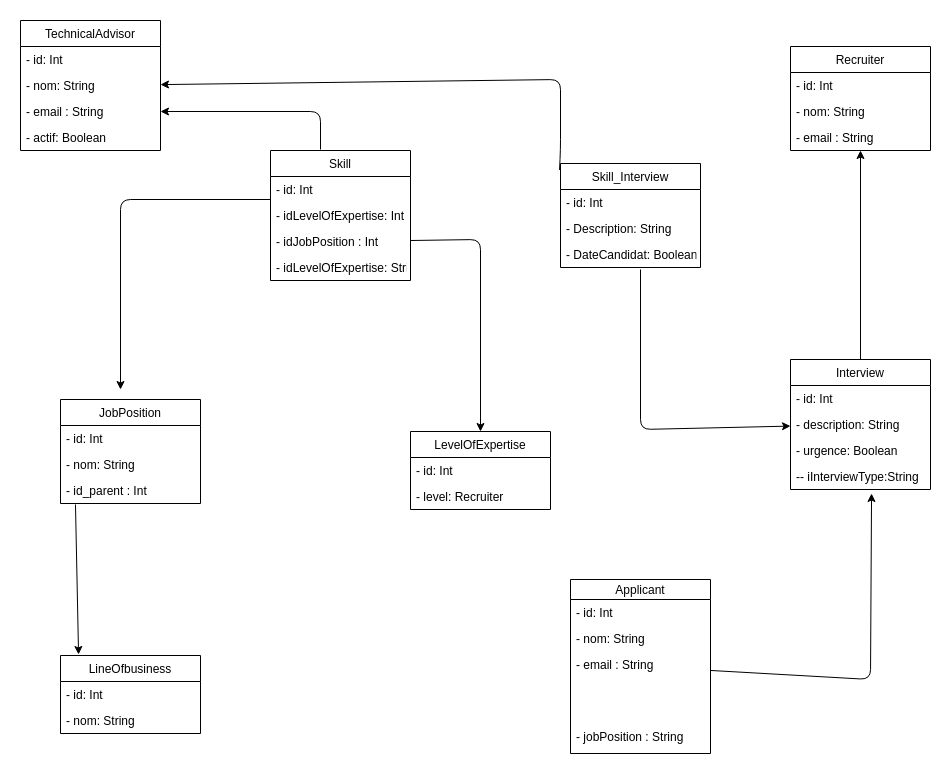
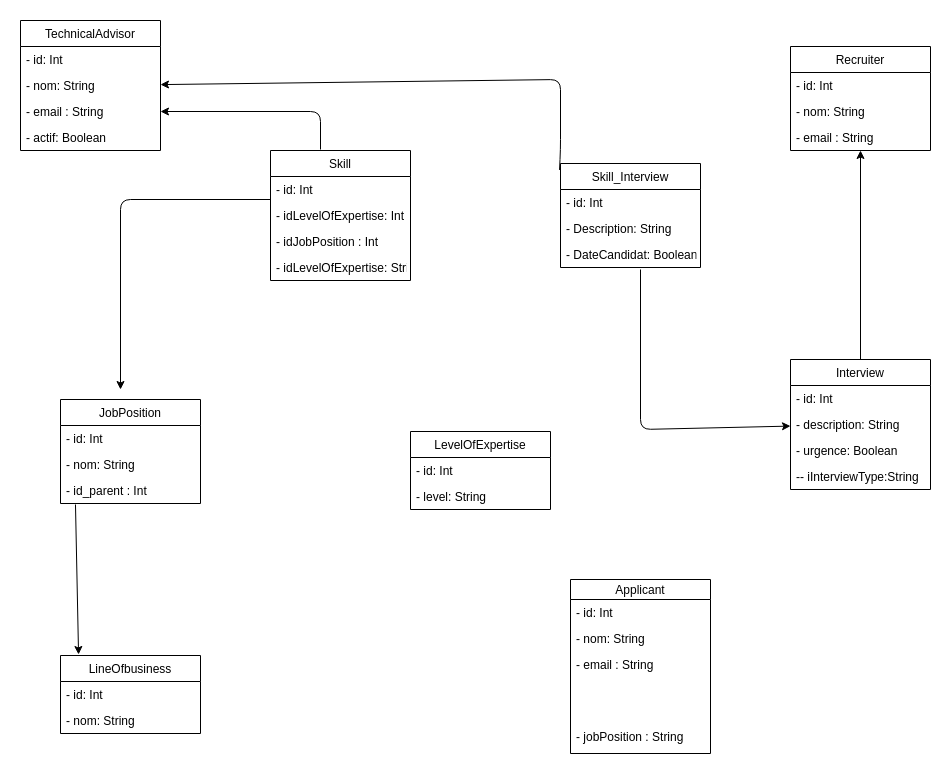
(481, 302) -> none
(467, 497) -> (457, 497)
(871, 665) -> none
